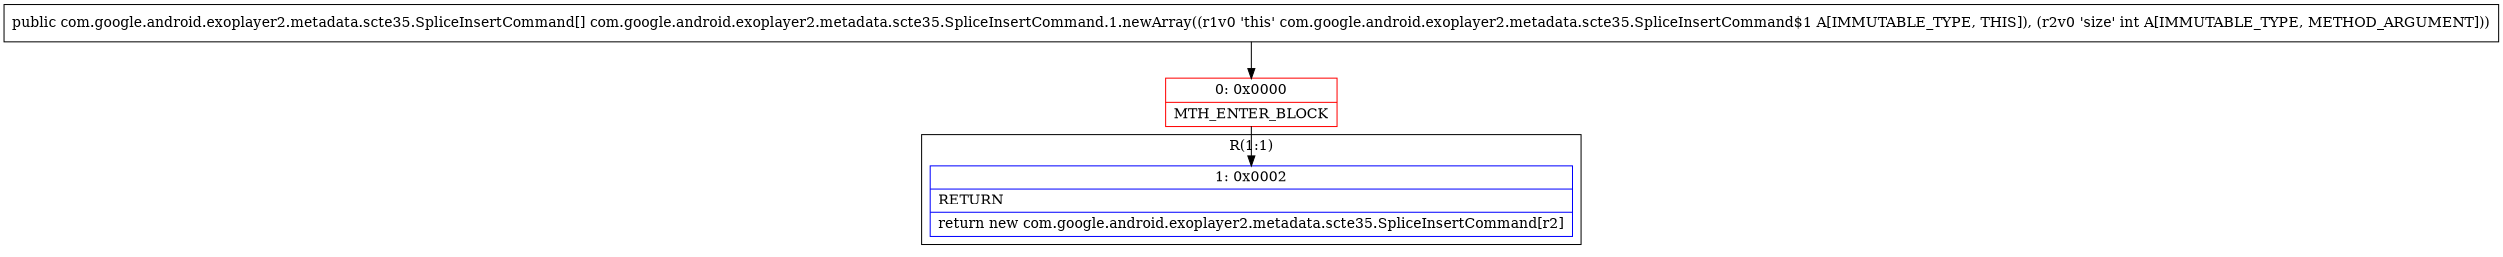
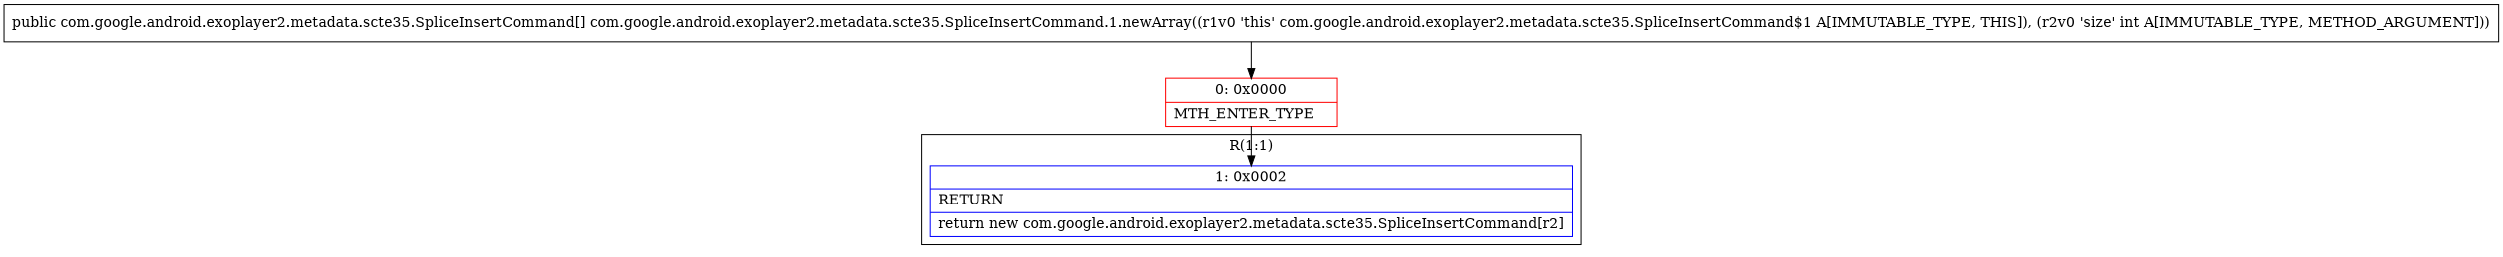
(1251, 114) -> (1244, 114)
